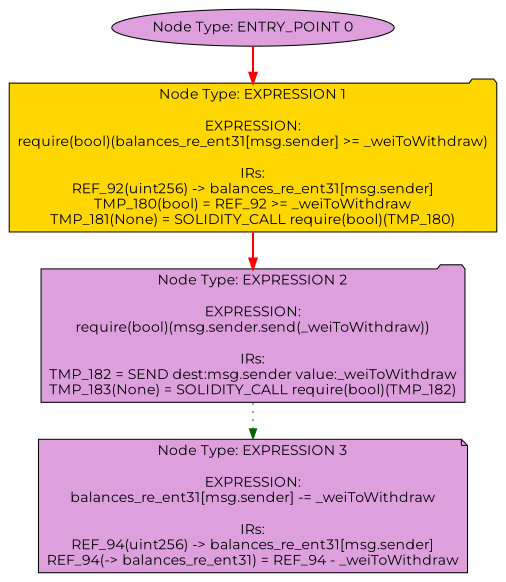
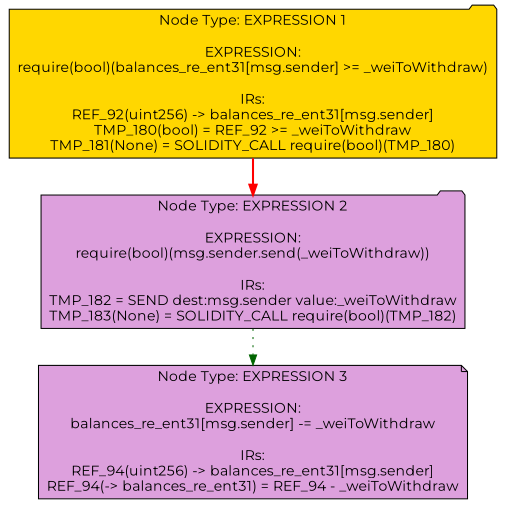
(253, 28) -> none
